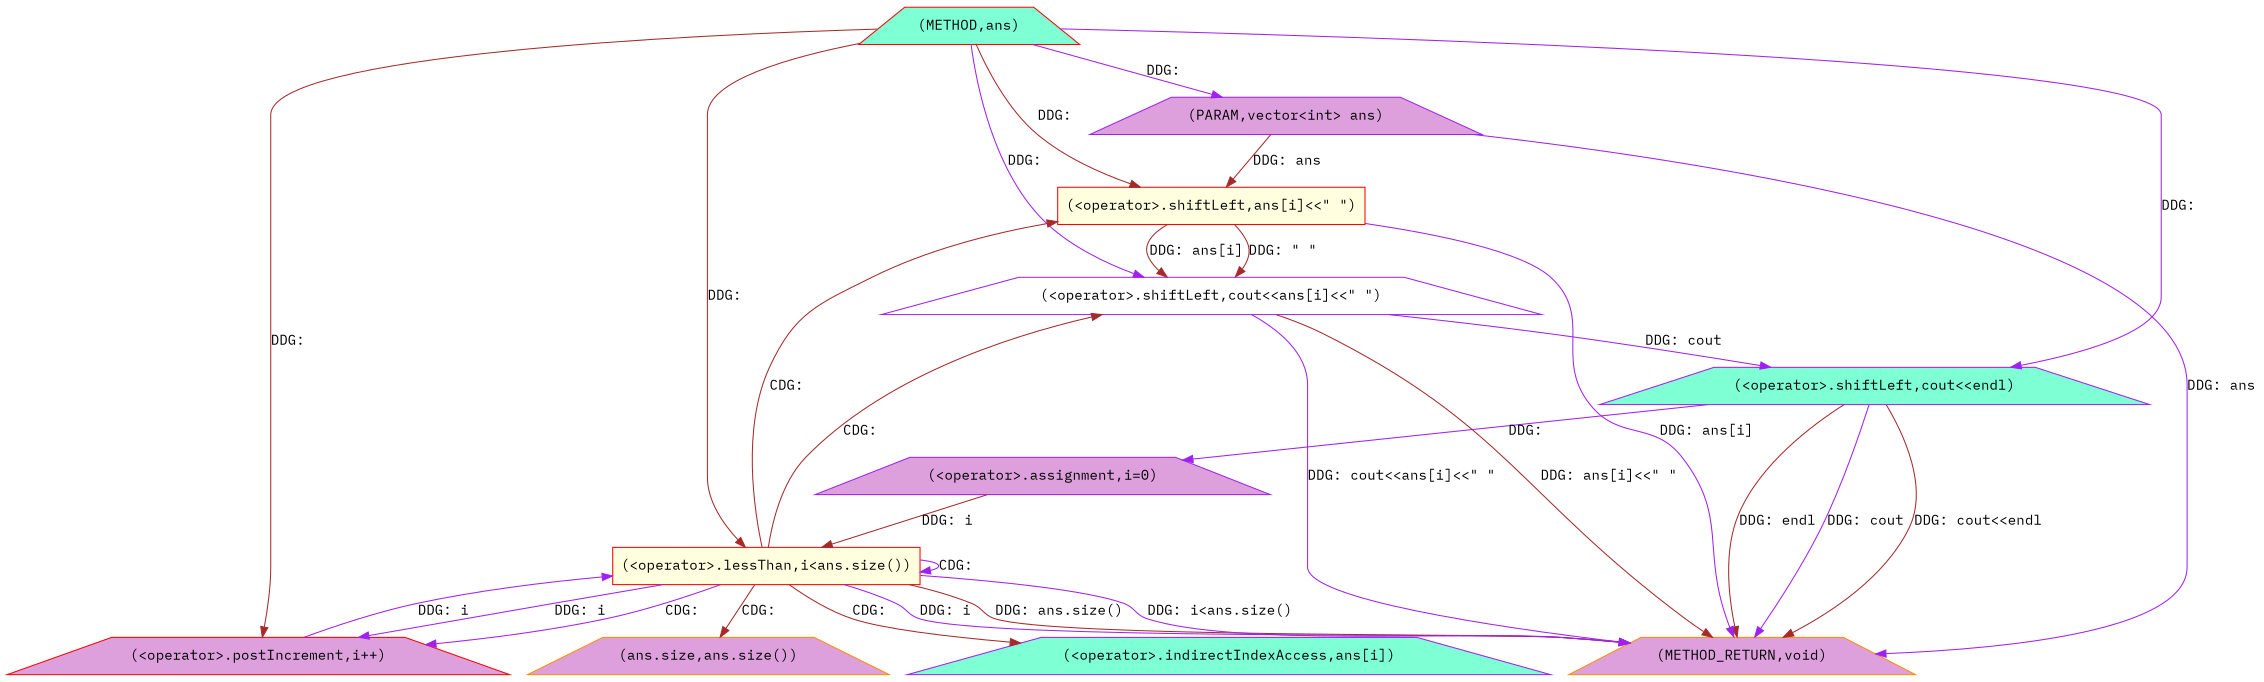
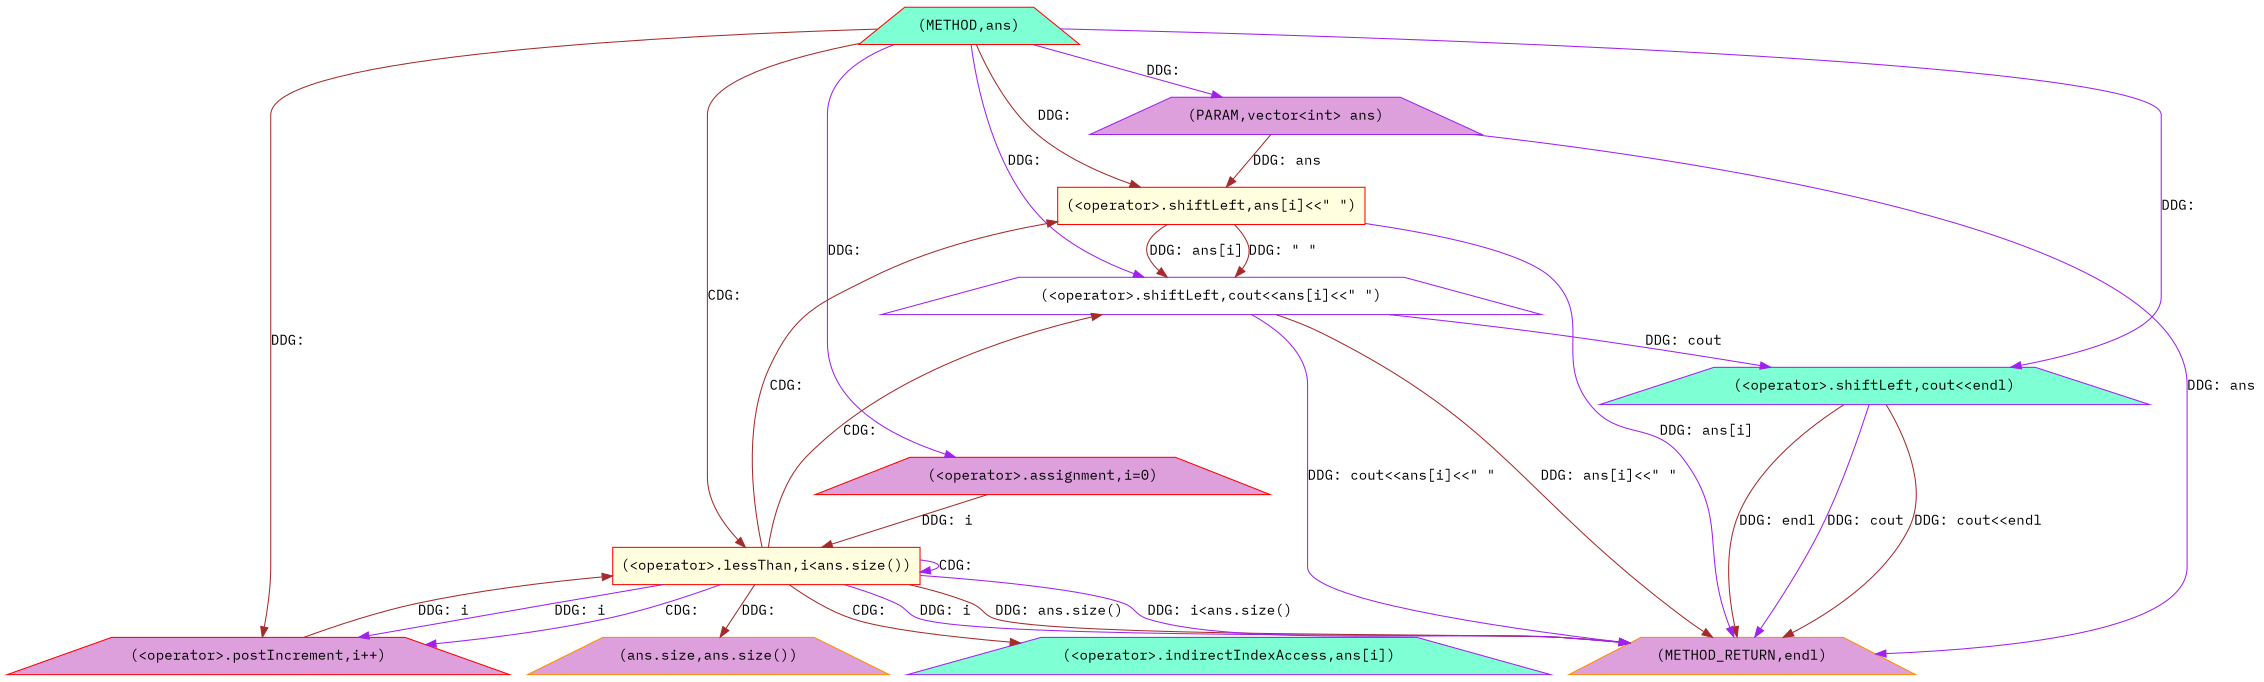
(729, 296) -> (729, 296)
(1450, 432) -> (827, 264)
(1043, 476) -> (1043, 476)
(451, 597) -> (451, 597)
(763, 611) -> (763, 611)
(1742, 656) -> (1742, 656)
